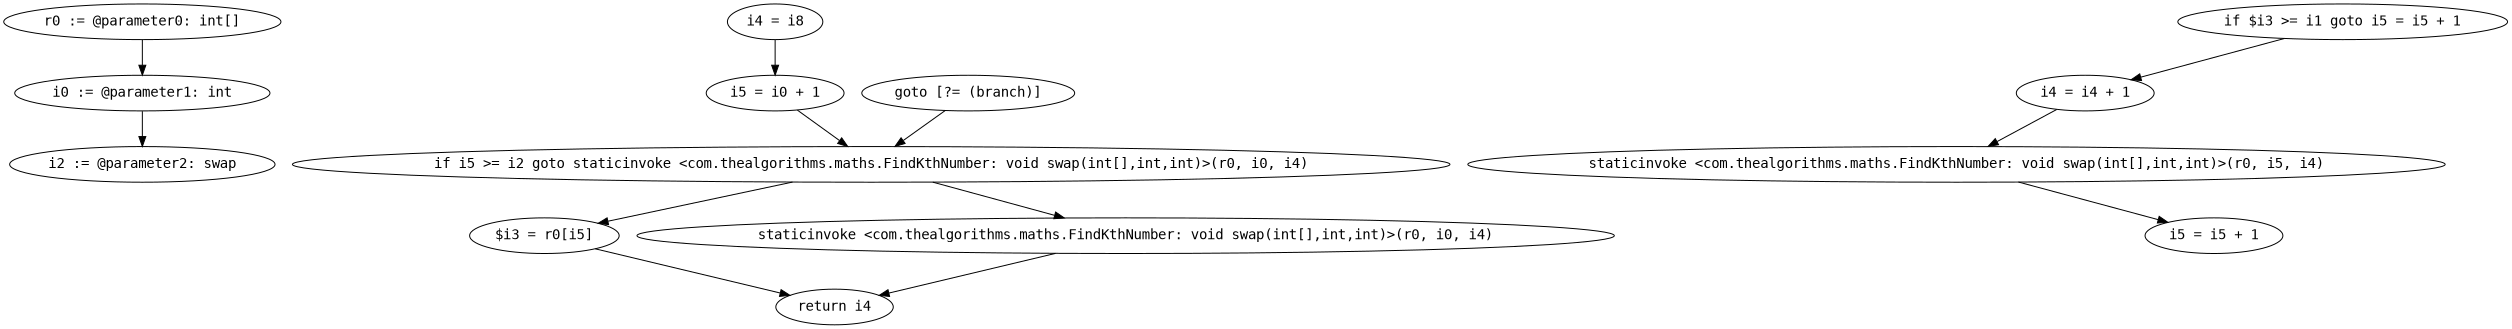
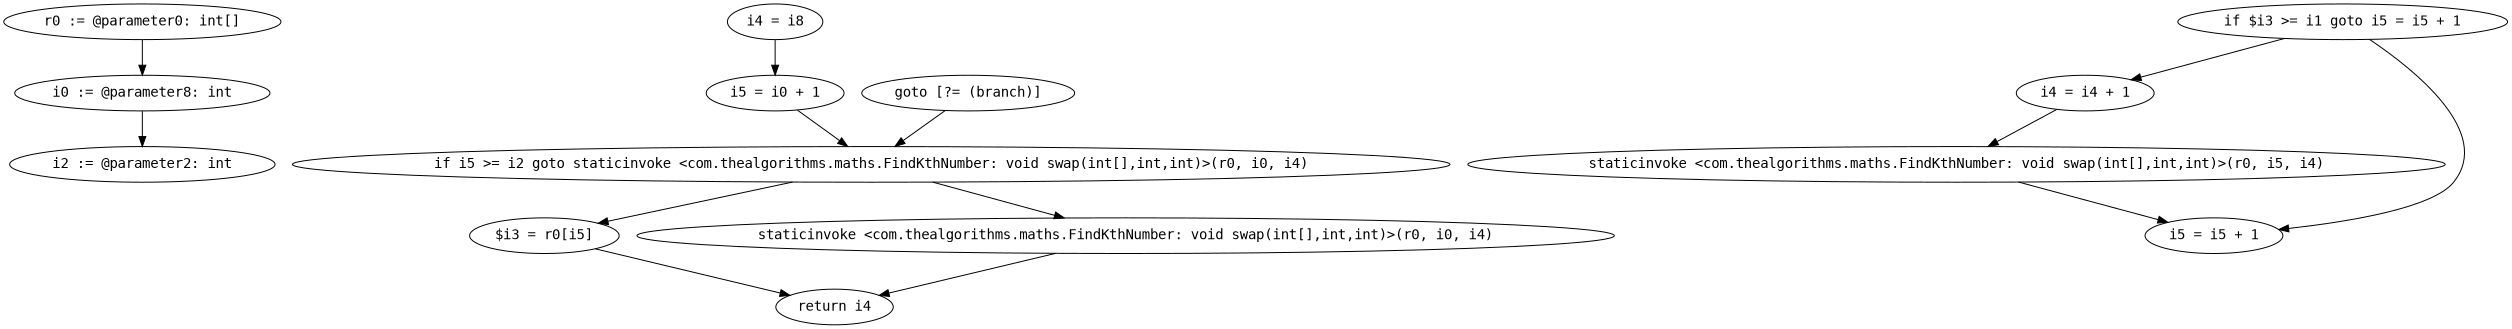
(142, 93) -> (142, 93)
(142, 164) -> (142, 164)
none -> (2456, 177)
